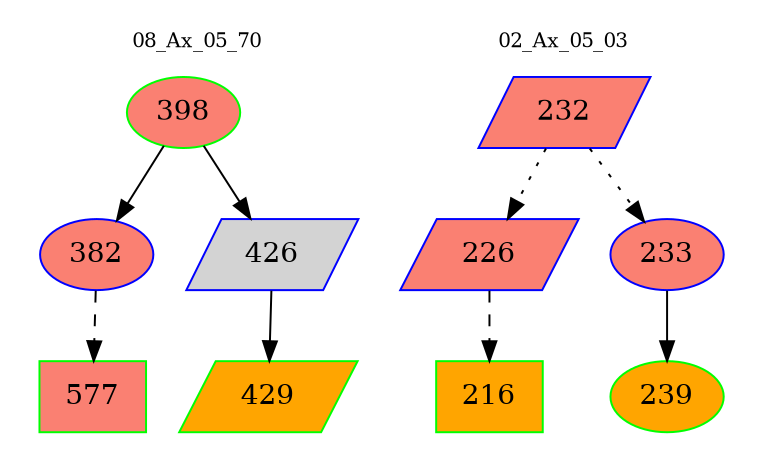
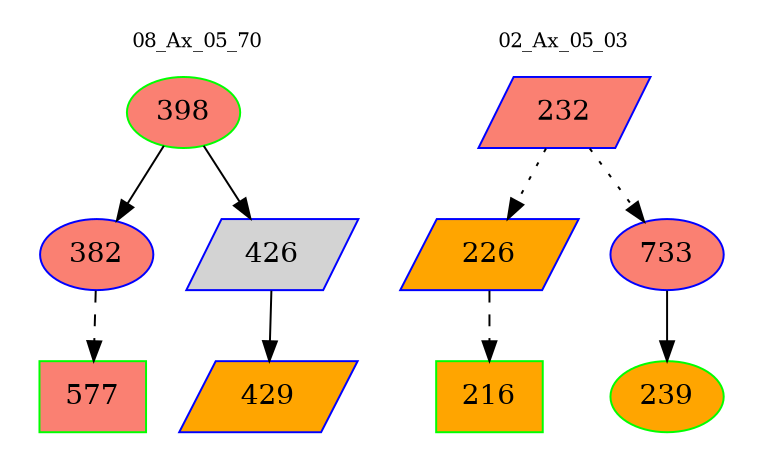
(489, 255) -> (489, 255)
(667, 255) -> (667, 255)
(268, 397) -> (268, 397)
